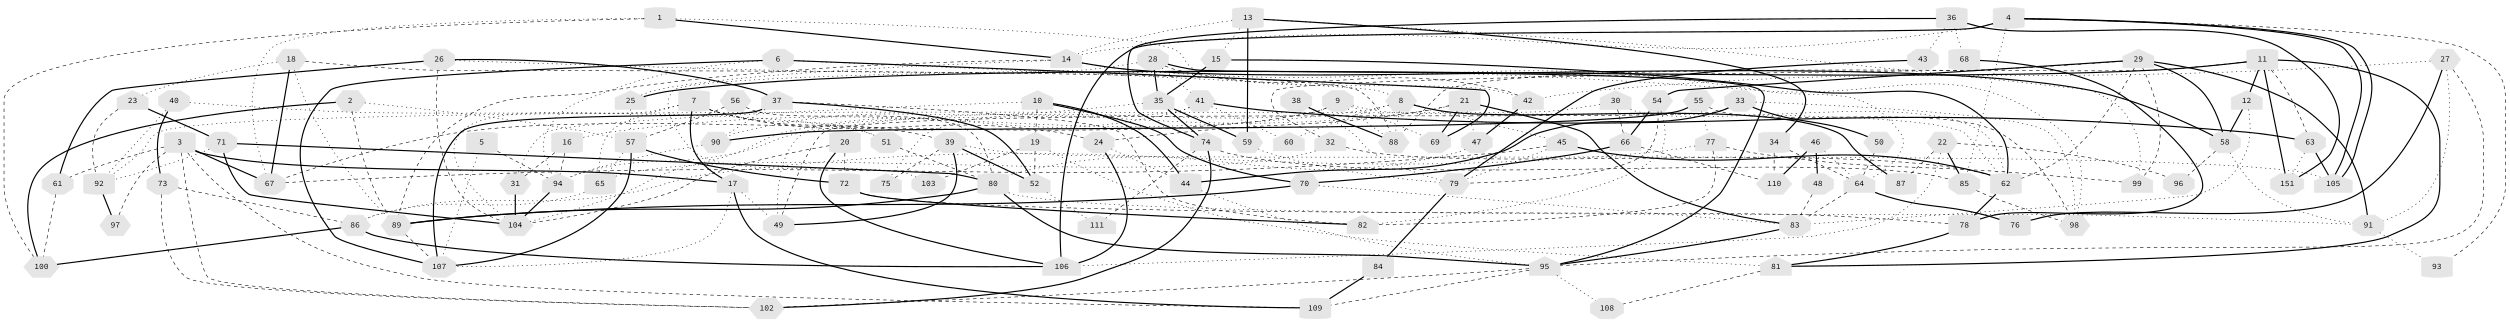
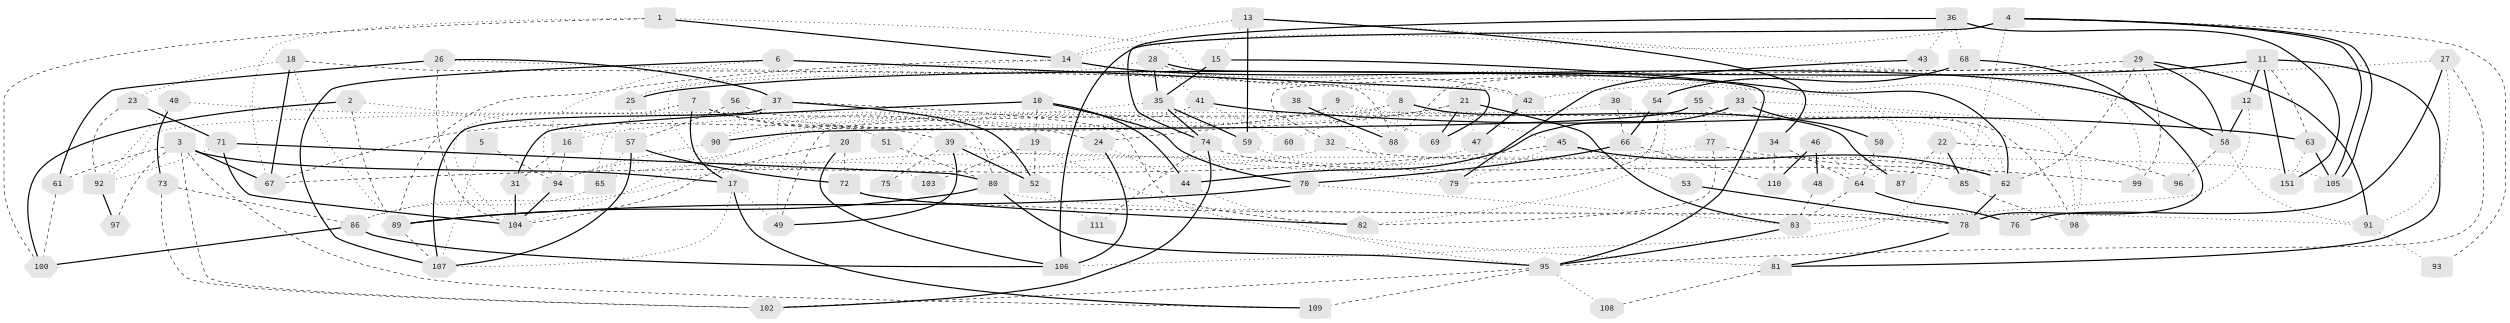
(1815, 81) -> (1822, 81)
(666, 119) -> (666, 119)
none -> (1687, 184)
(1378, 267) -> none
